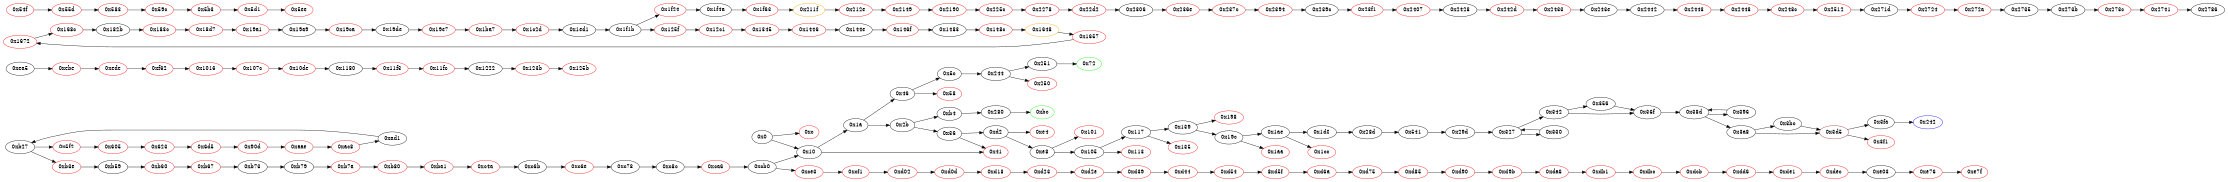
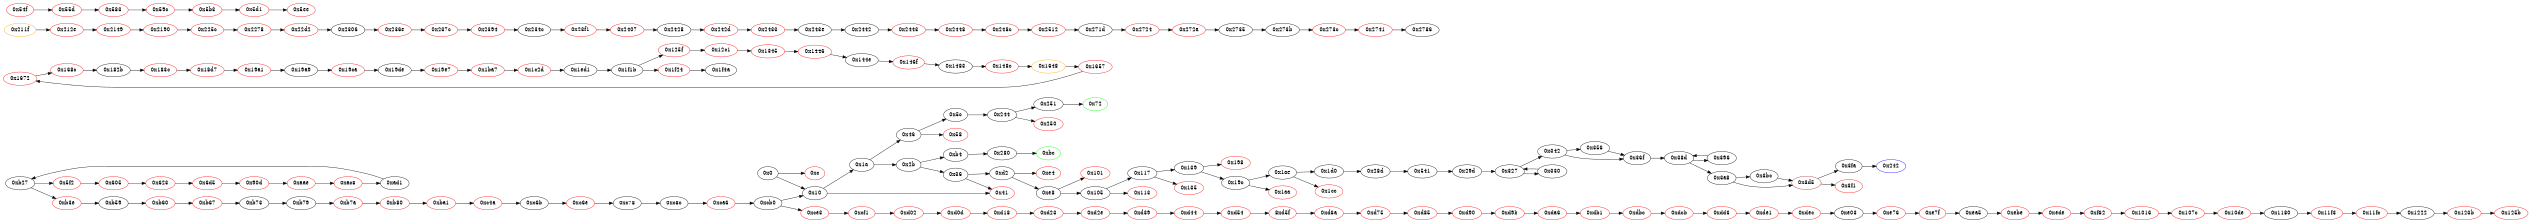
(762, 10) -> none
(1322, 10) -> (534, 30)
none -> (1951, 213)
